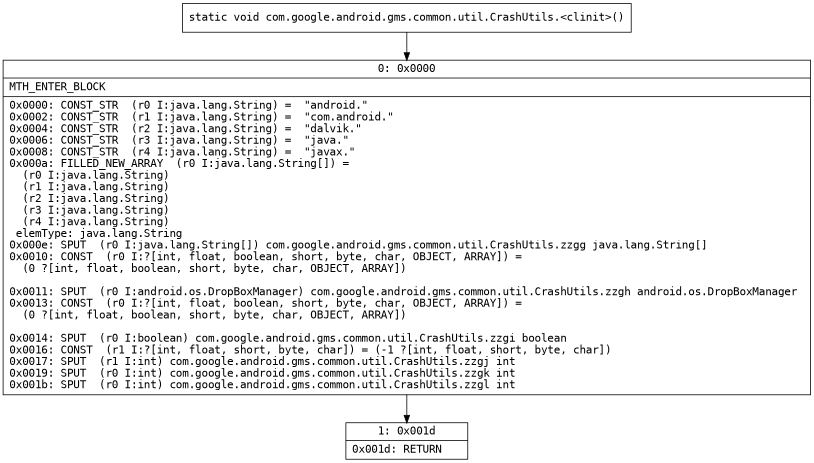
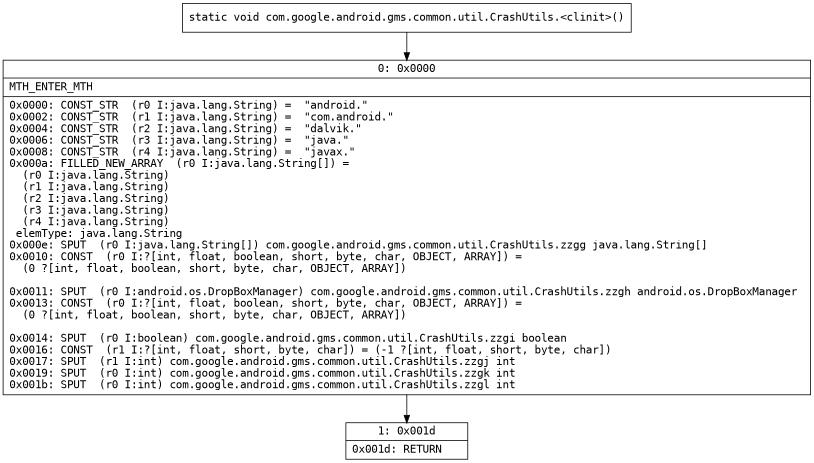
(57, 87) -> (51, 87)
